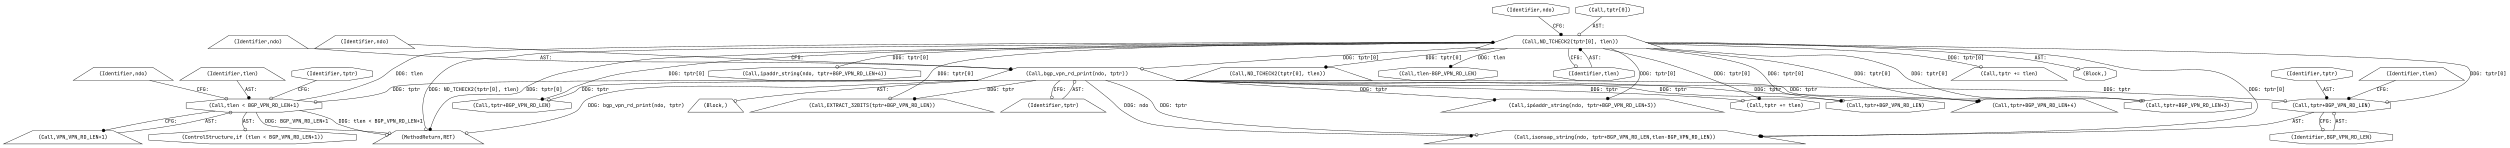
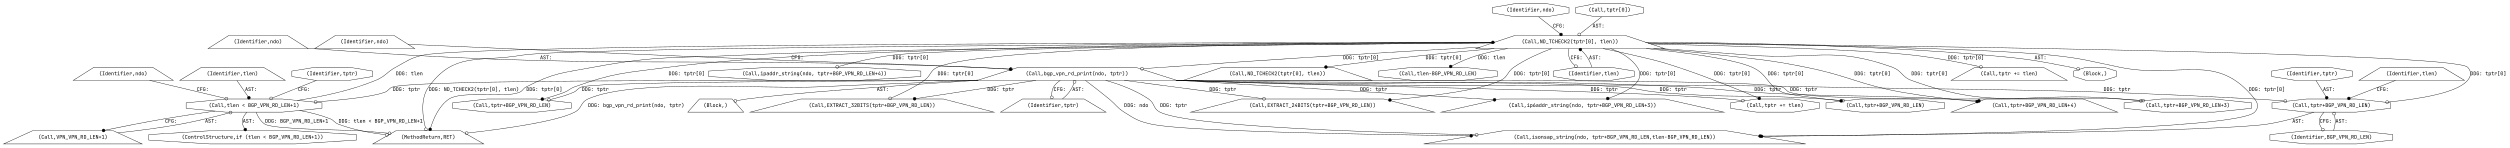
none -> (1313, 106)
(242, 120) -> (242, 120)
